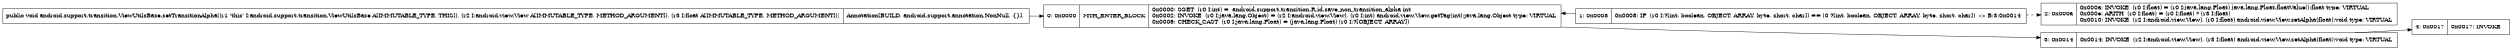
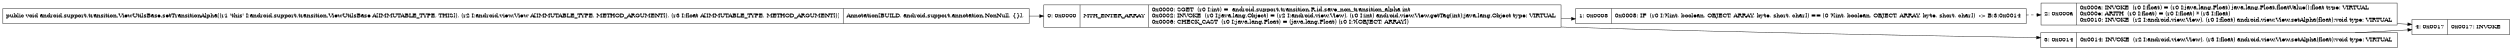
(1570, 13) -> (1566, 19)
(1114, 16) -> (1114, 16)
none -> (2402, 24)
